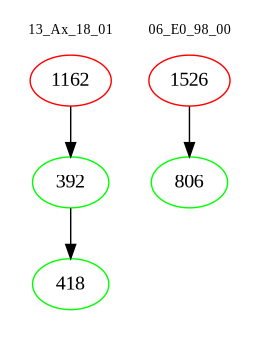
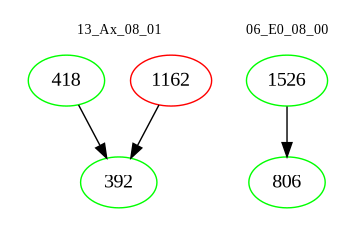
(71, 30) -> (120, 30)
(190, 30) -> (288, 30)
(189, 81) -> (287, 81)
(71, 226) -> (89, 125)
